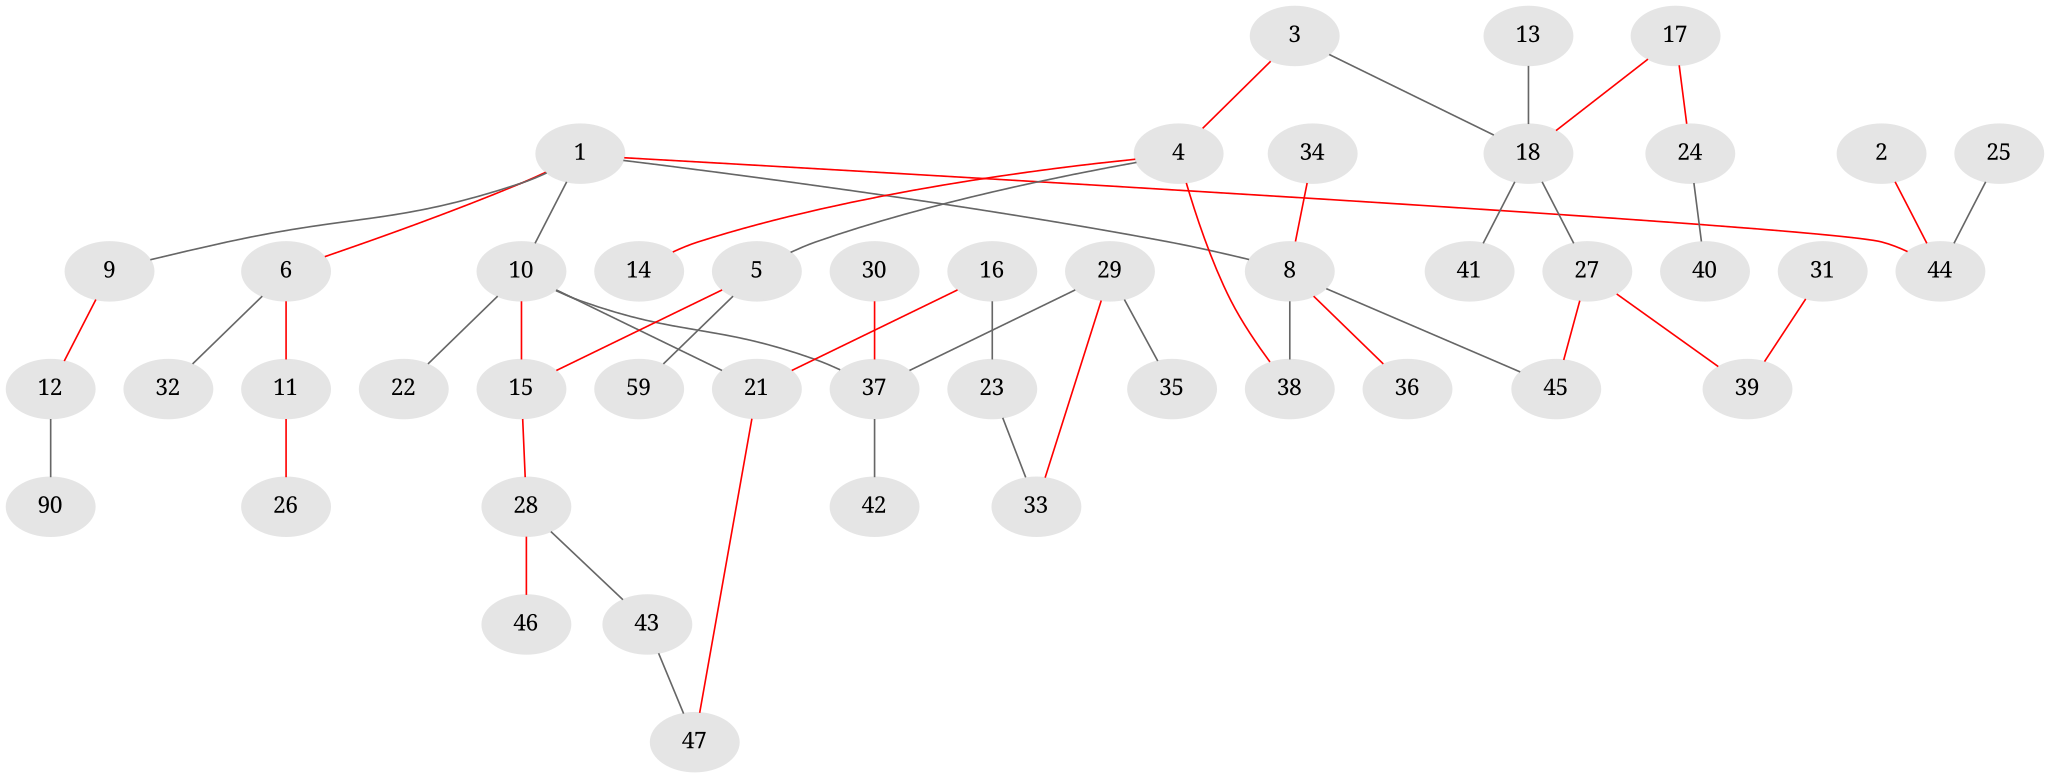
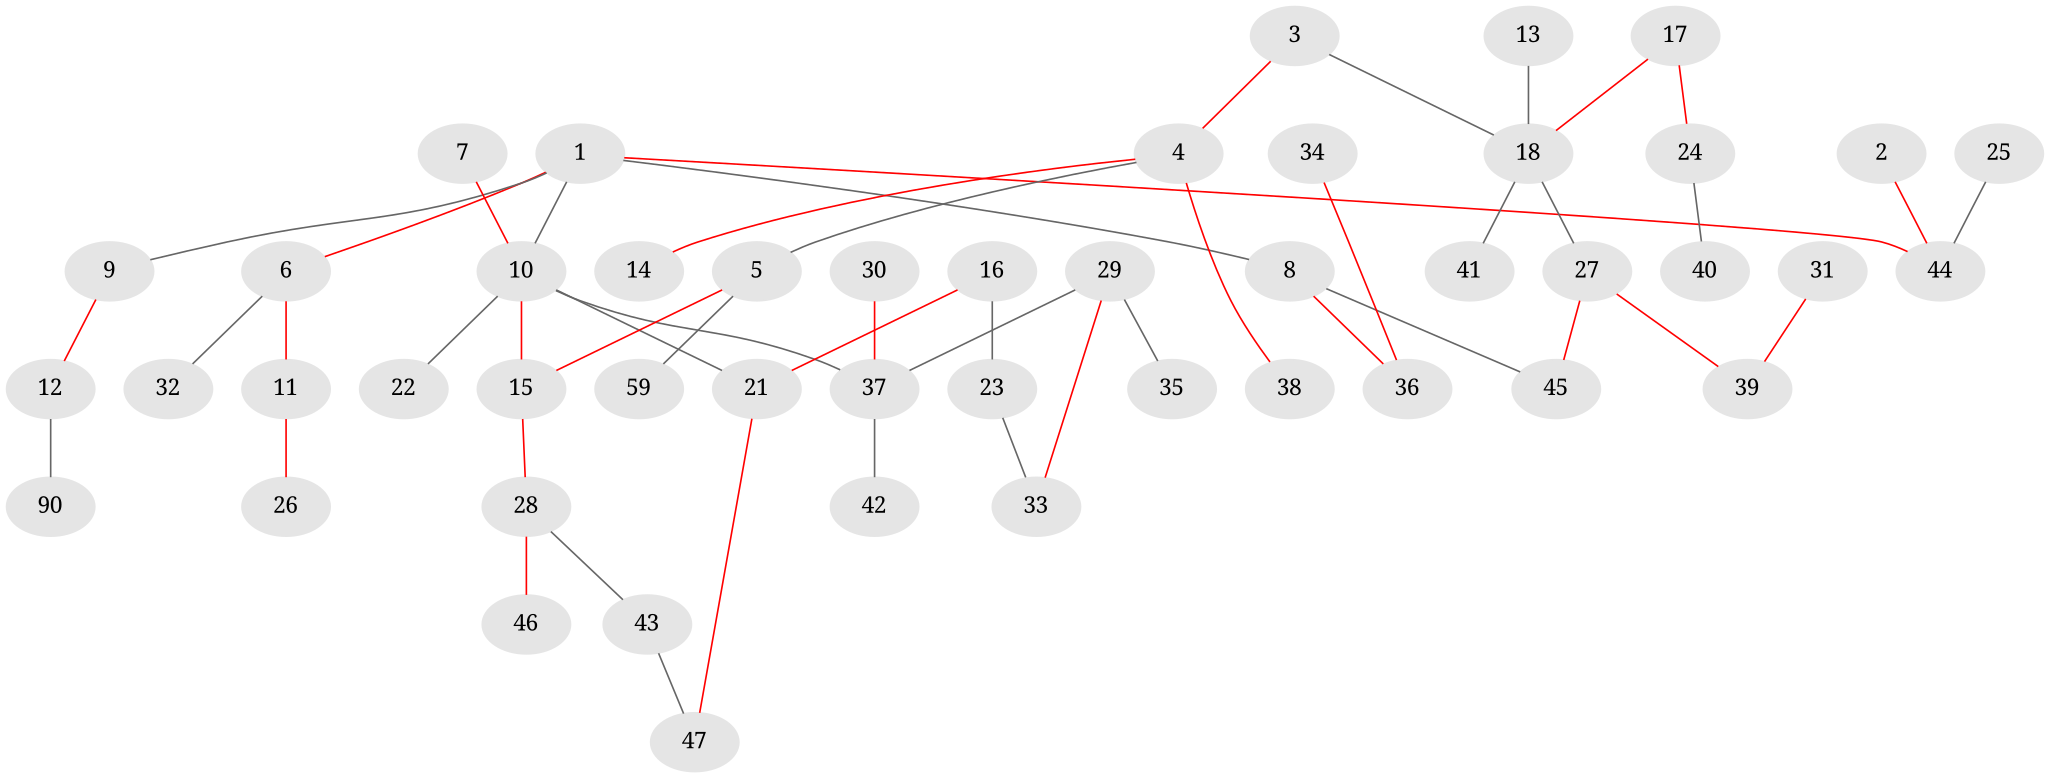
none -> (463, 154)
(1301, 212) -> (1361, 271)
(1290, 330) -> none
